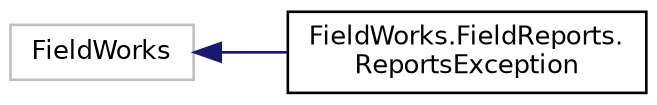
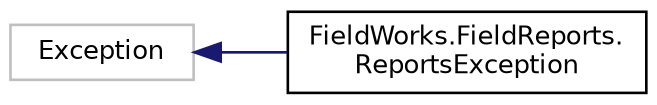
(102, 52) -> (102, 52)
